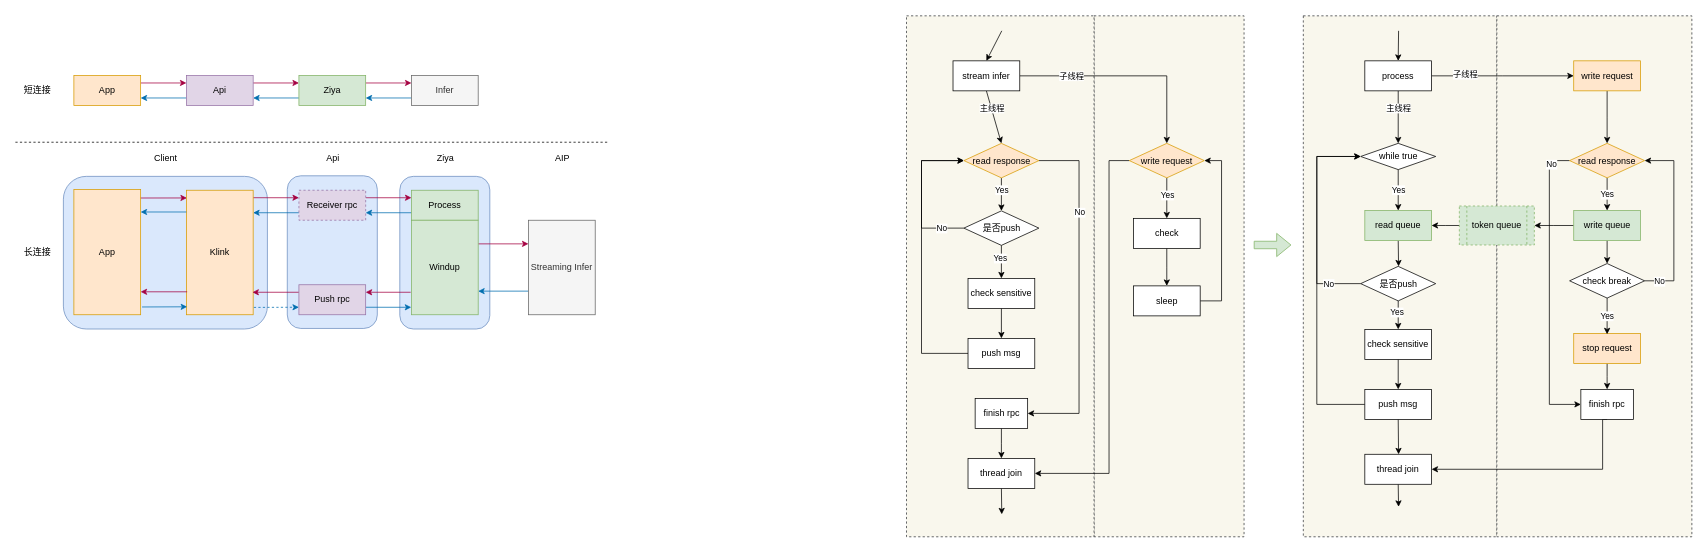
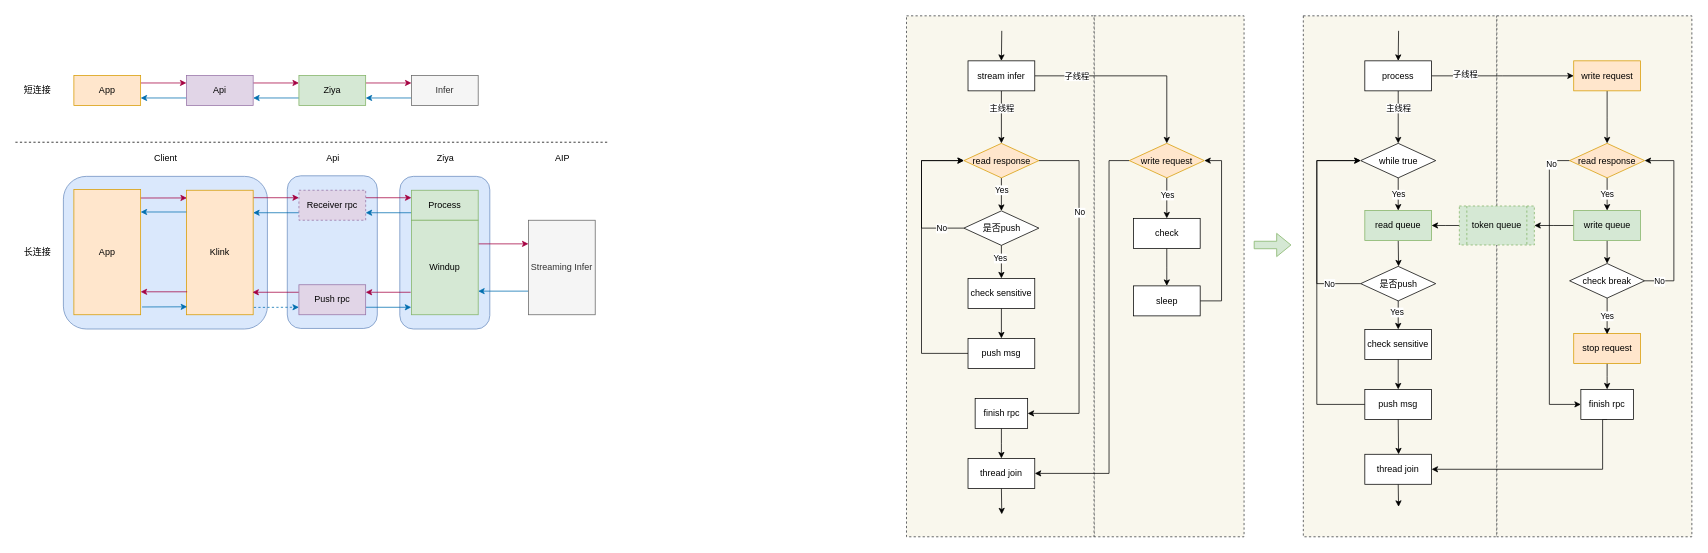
(986, 76) -> (1001, 76)
(1398, 156) -> (1398, 161)
